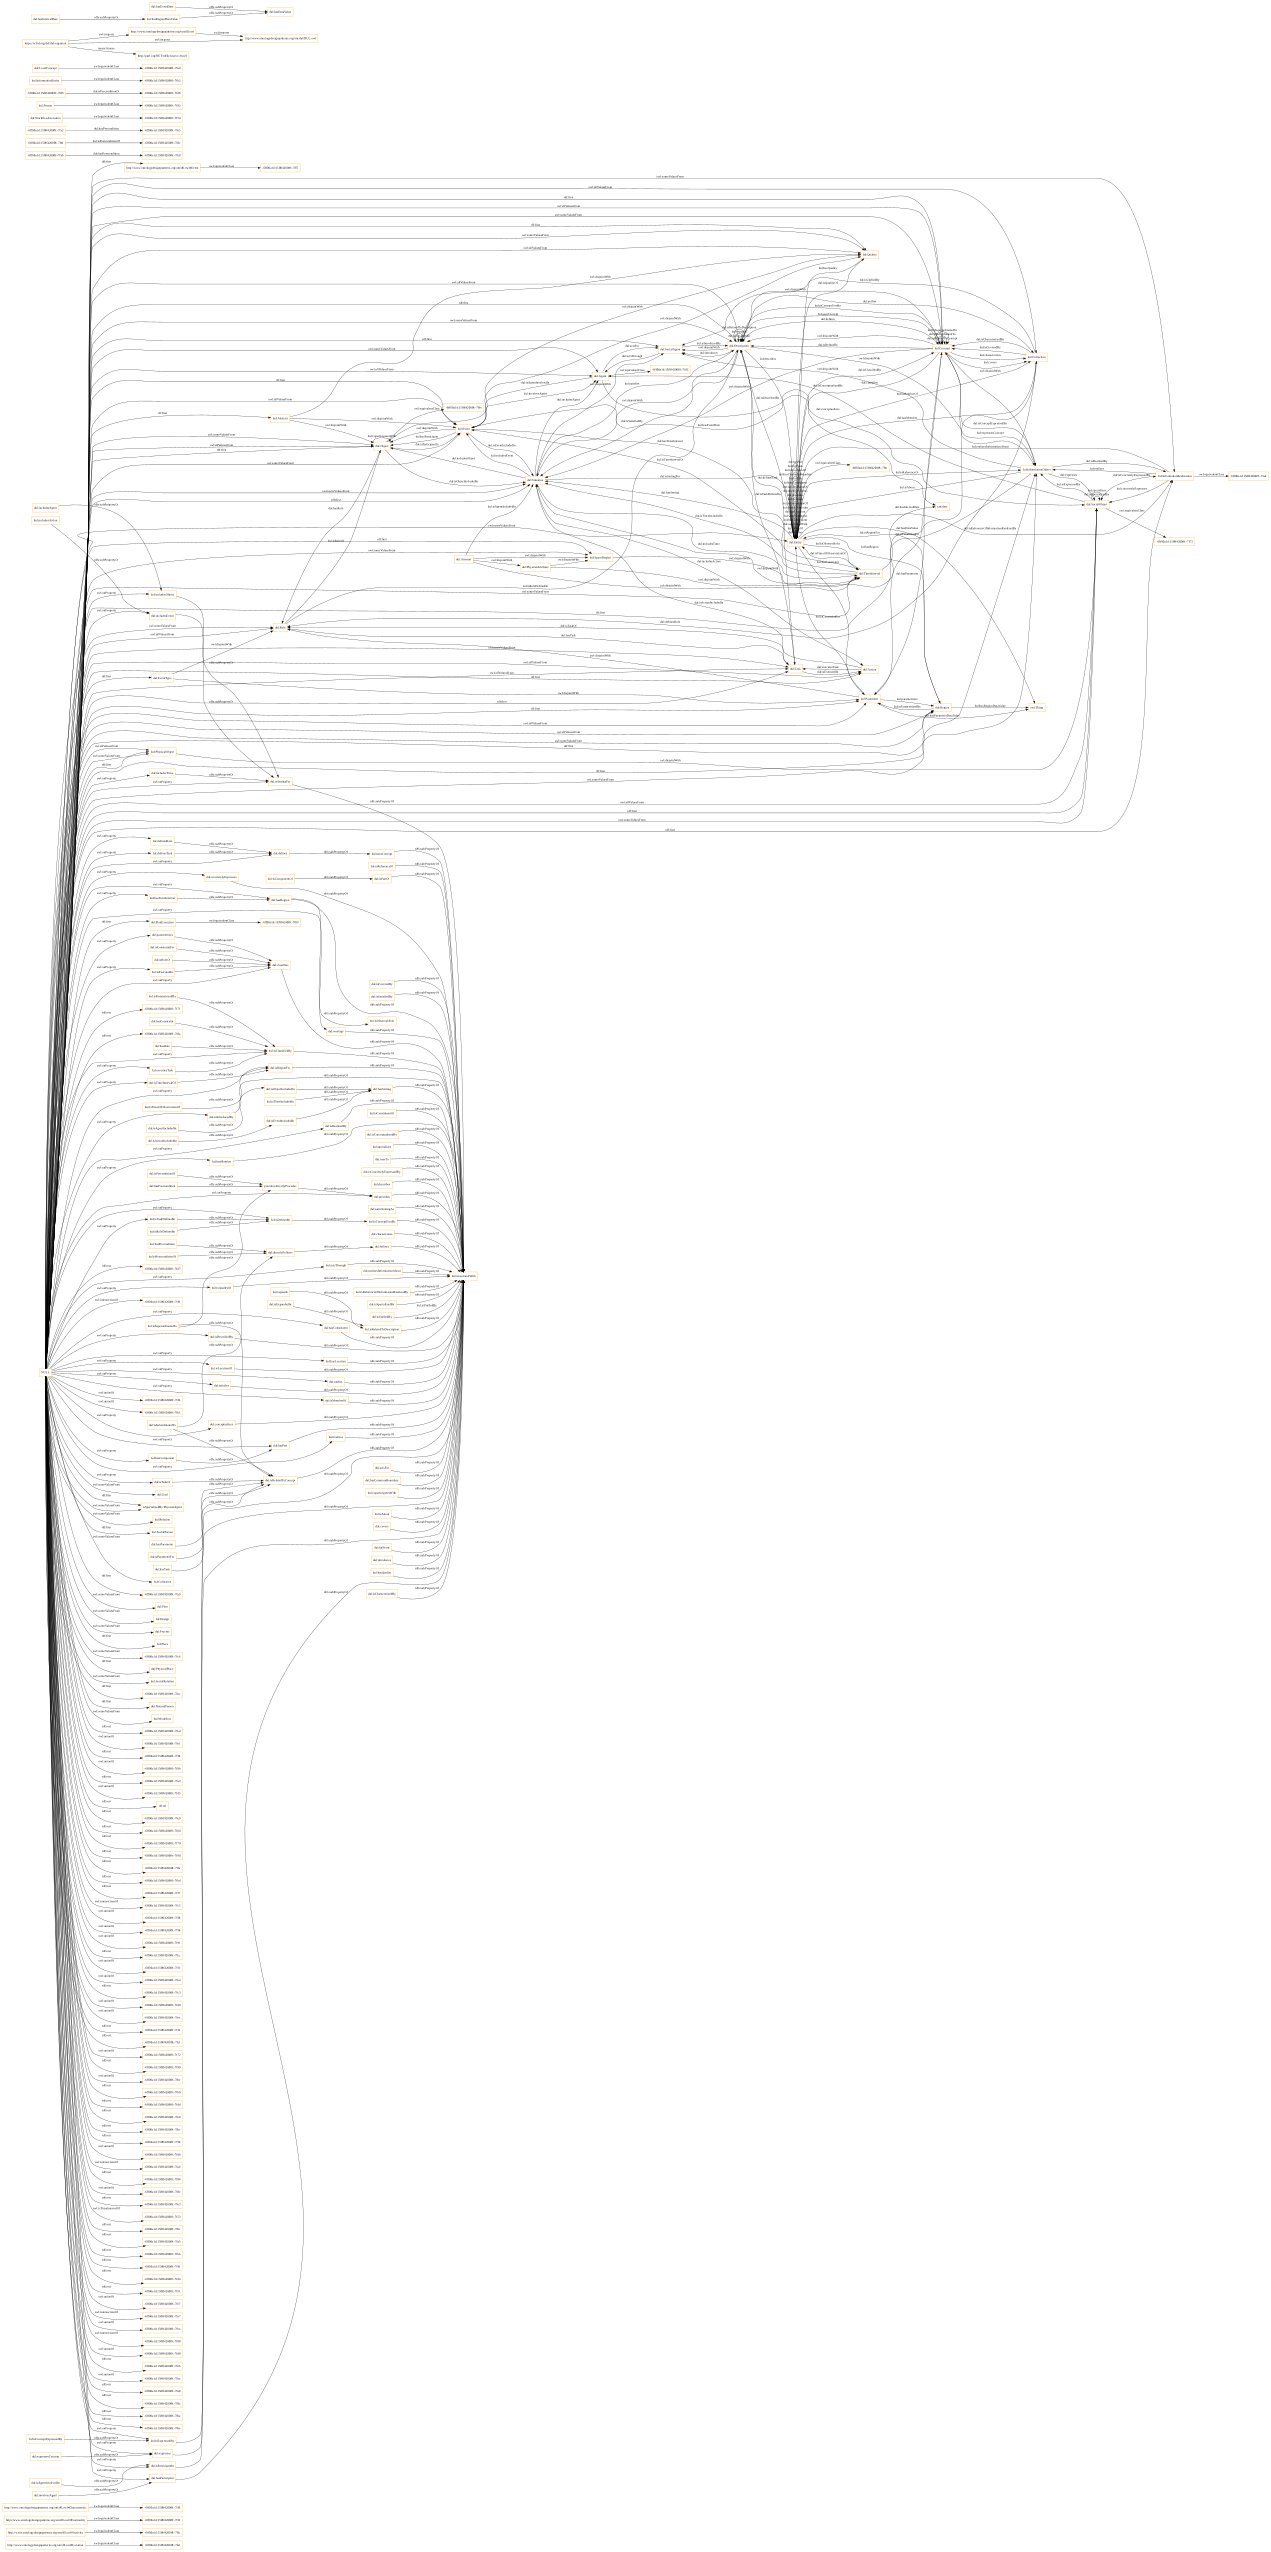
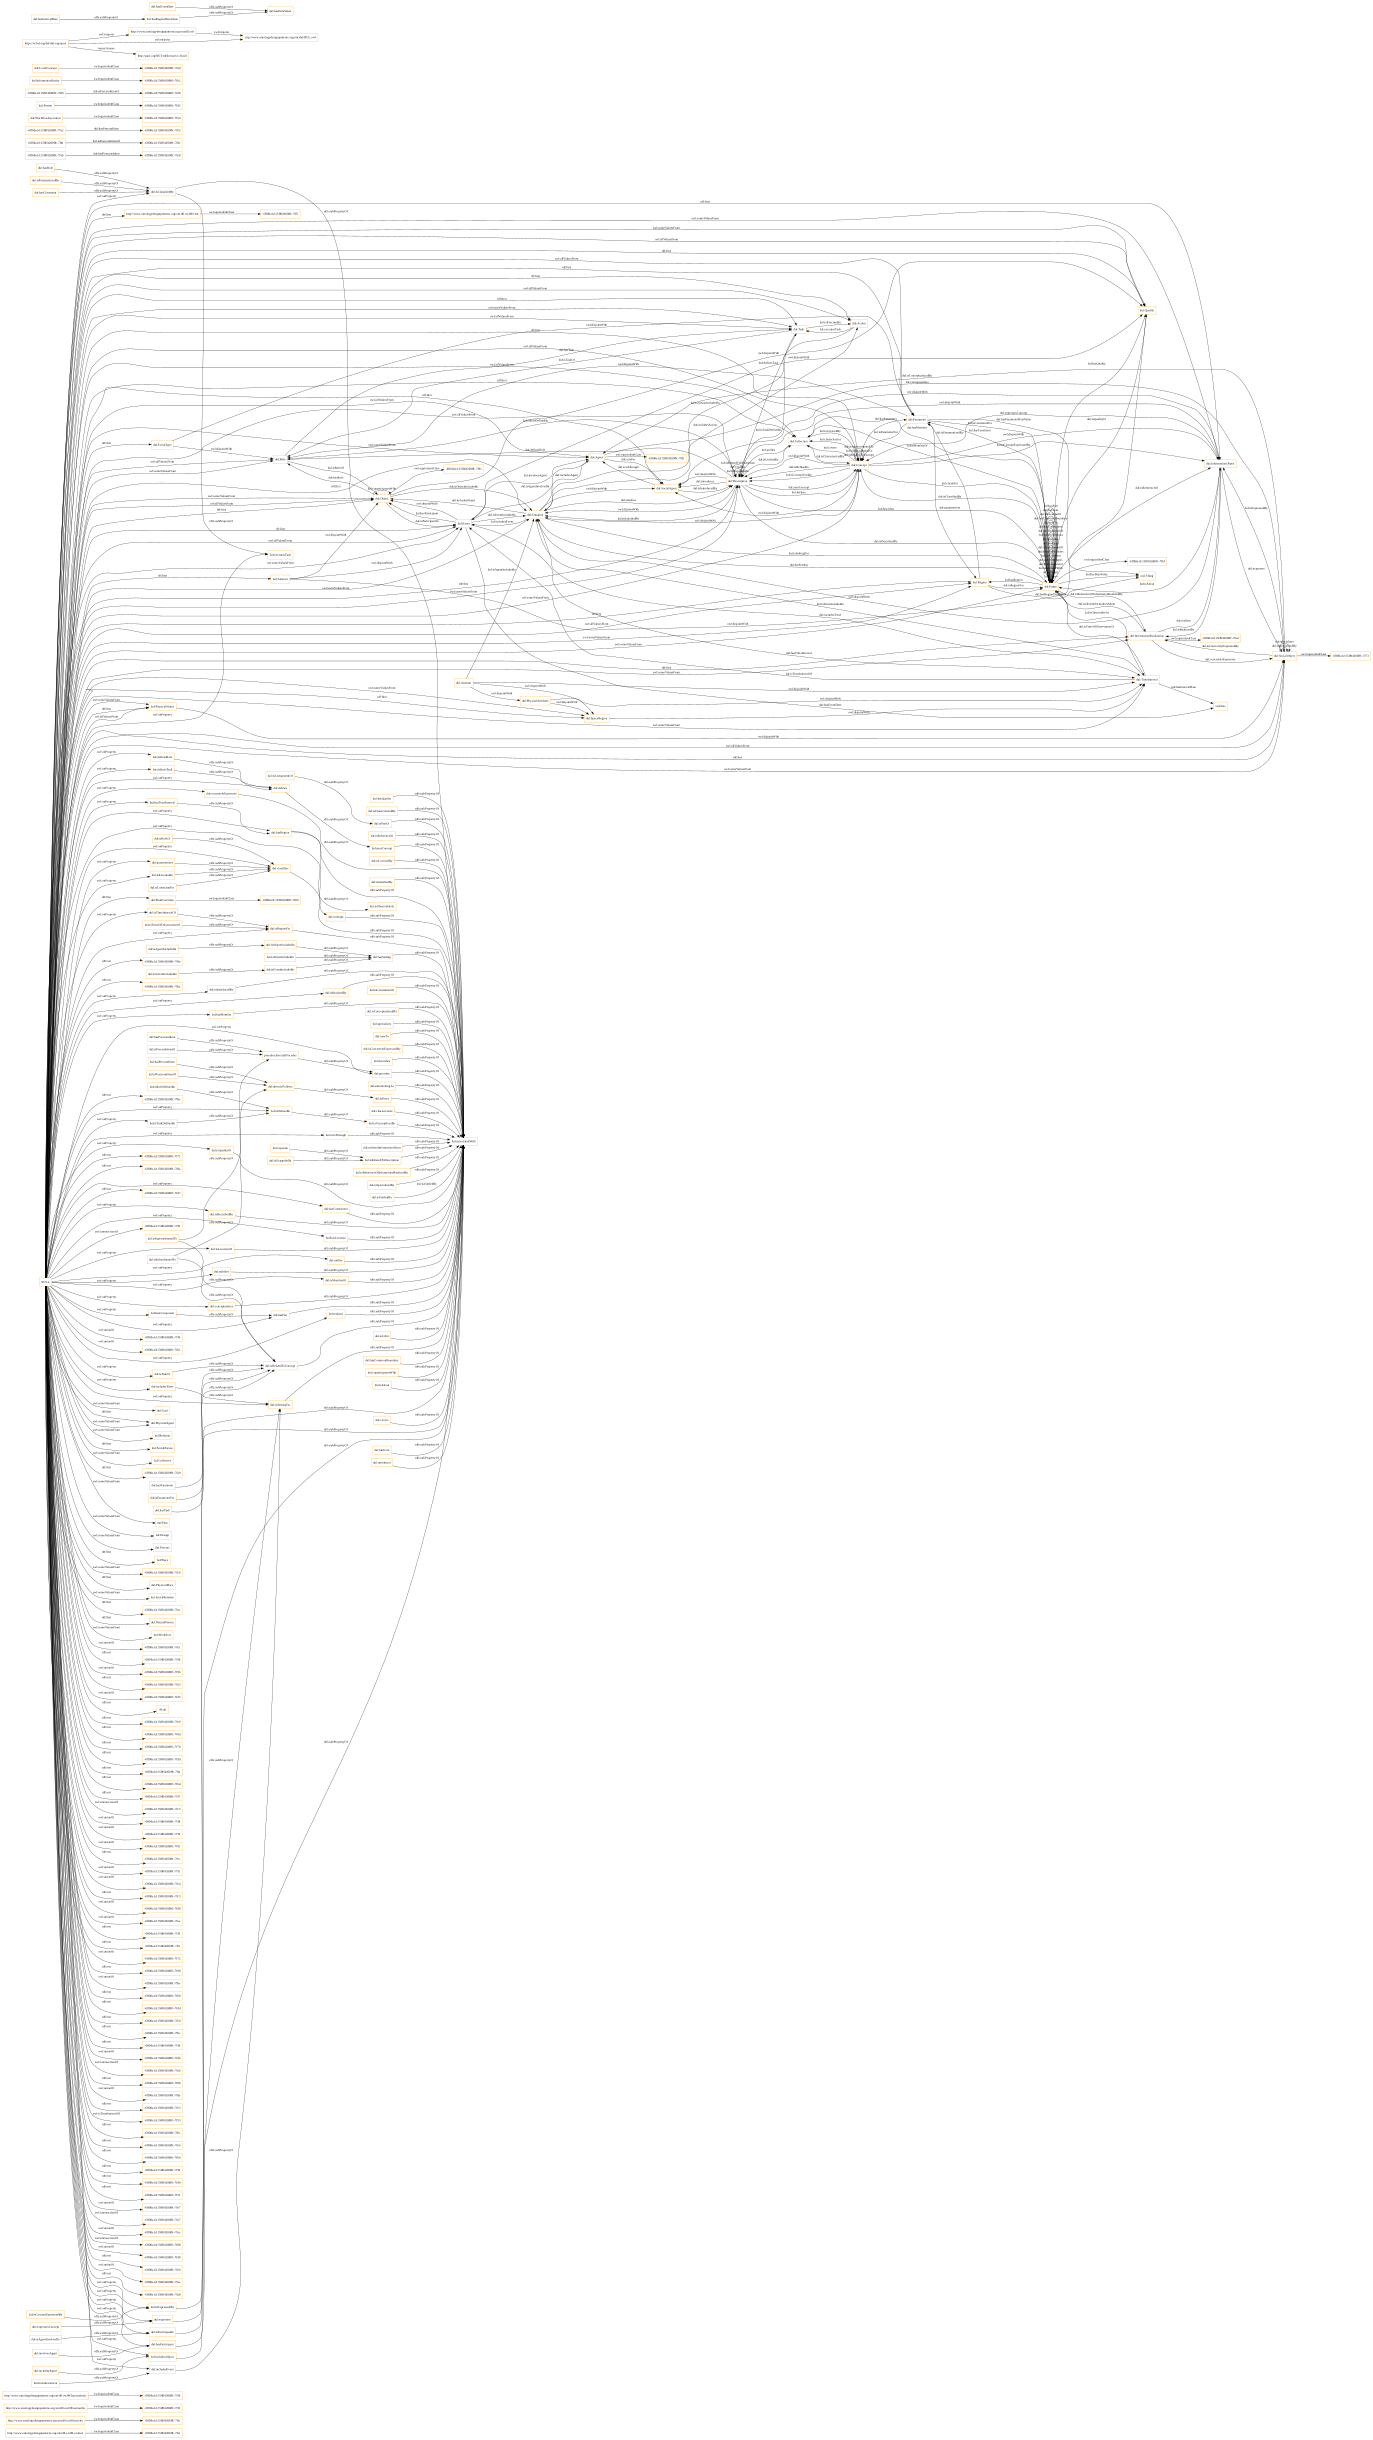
(744, 631) -> (515, 453)
(221, 1069) -> (203, 386)
(162, 1507) -> (162, 1423)
(162, 1731) -> none
